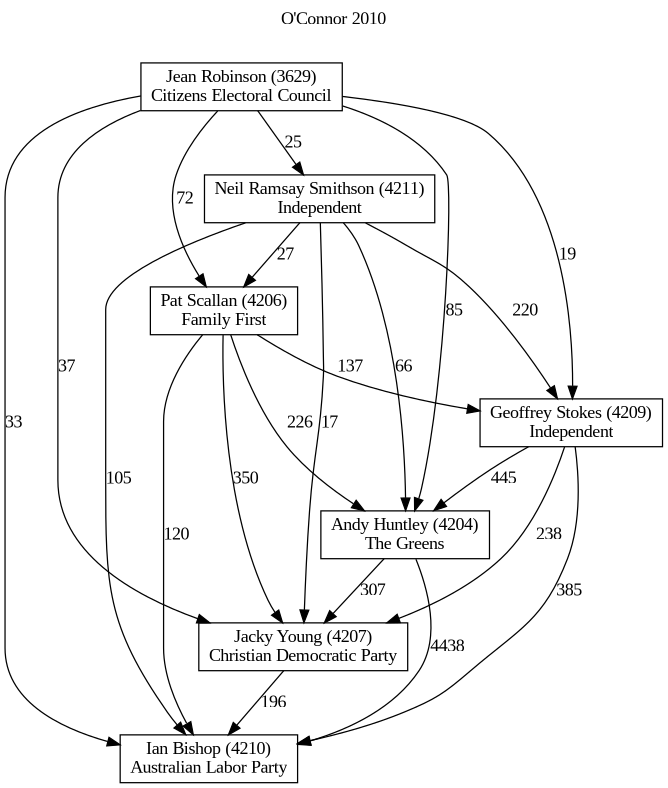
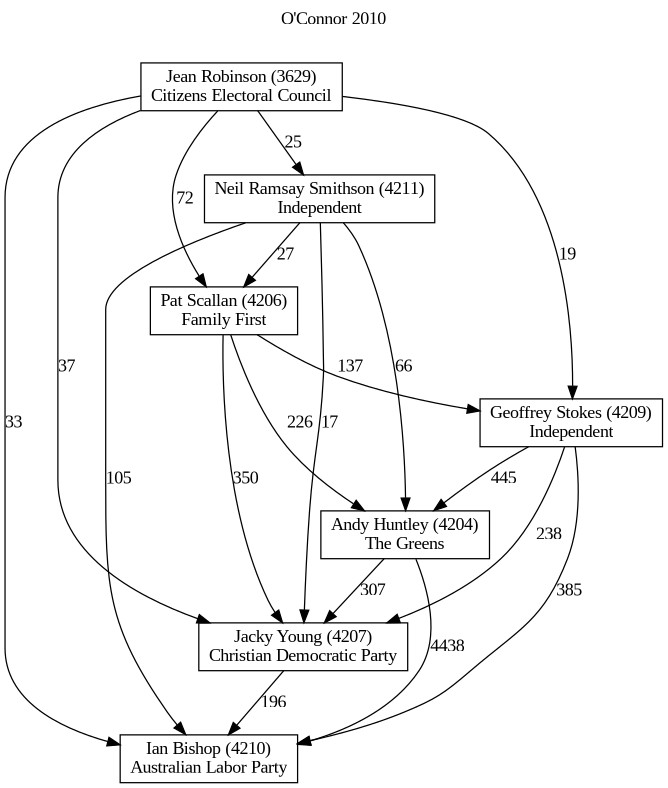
(446, 285) -> none
(472, 290) -> none
(164, 526) -> none
